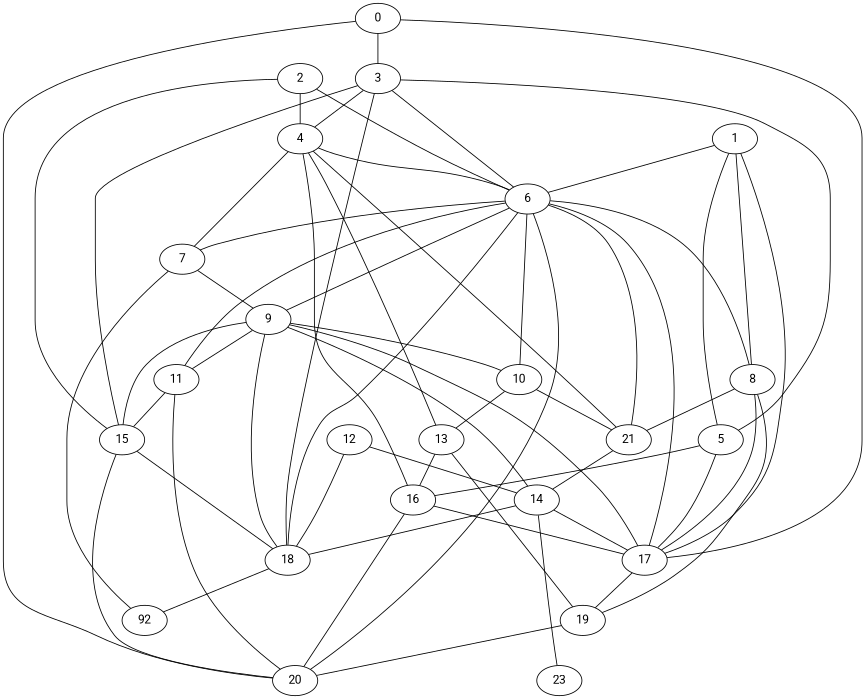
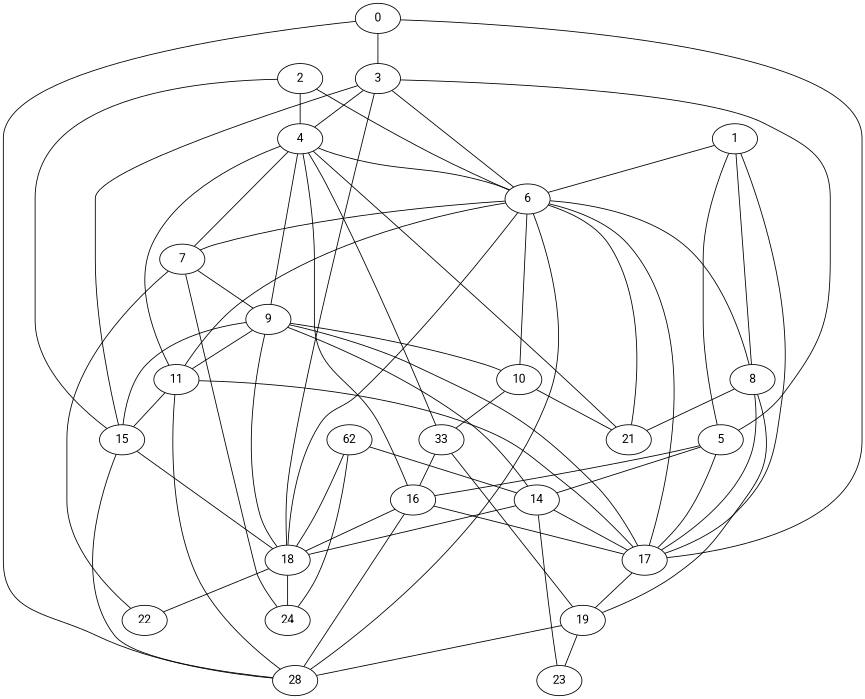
none -> (162, 227)
(398, 259) -> (286, 222)
none -> (437, 413)
(349, 440) -> (349, 440)
(441, 440) -> (441, 440)
(595, 462) -> (629, 470)
none -> (350, 530)
(145, 620) -> (145, 620)
none -> (288, 620)
none -> (571, 651)
(295, 681) -> (295, 681)
